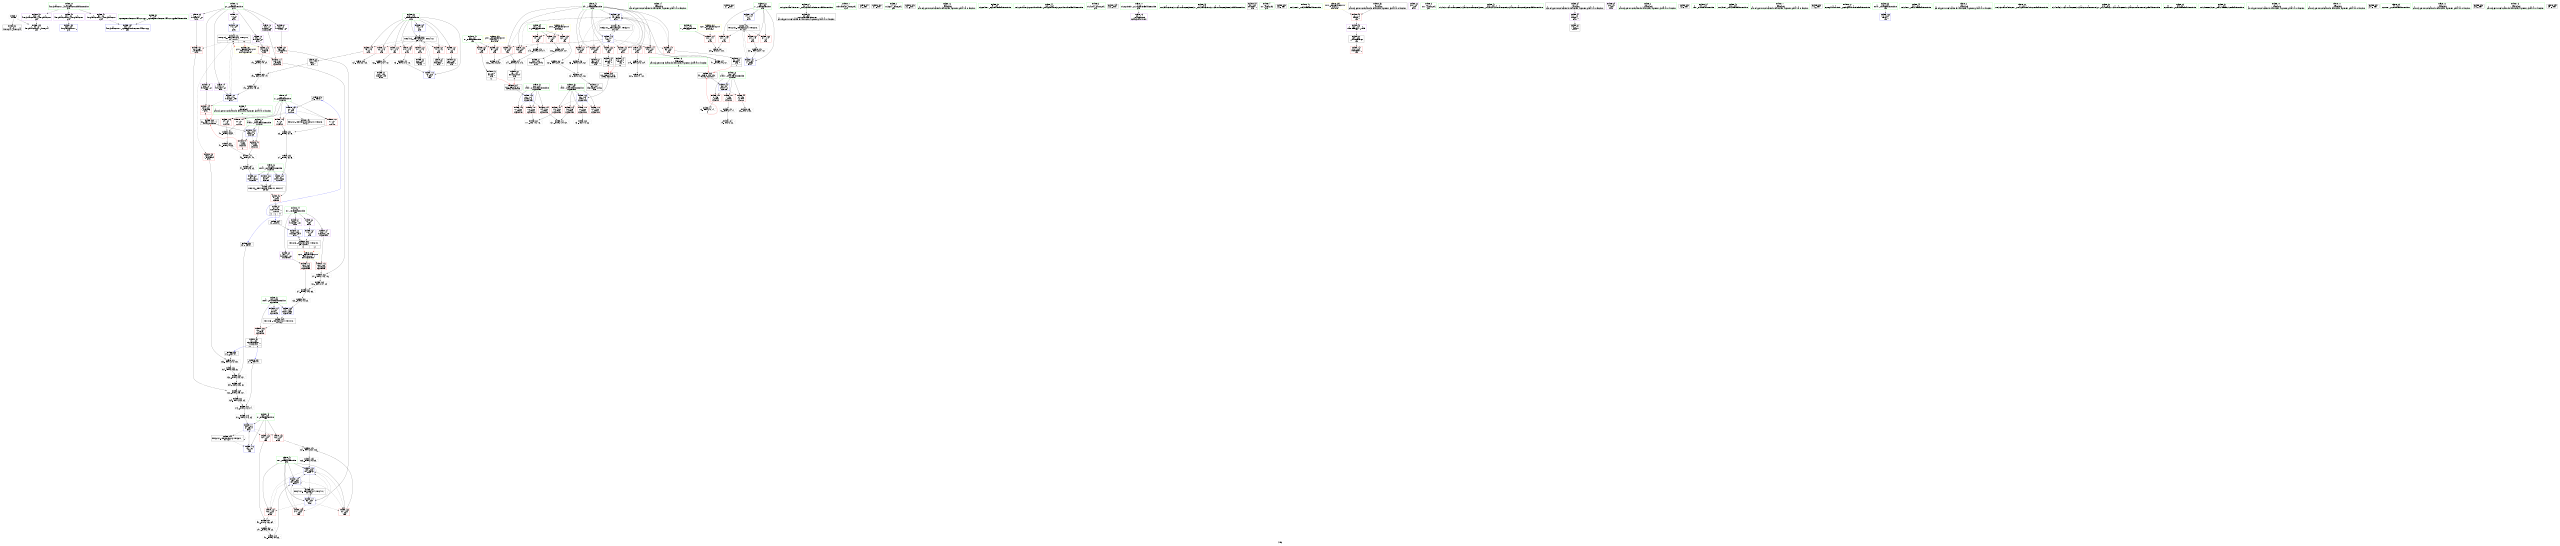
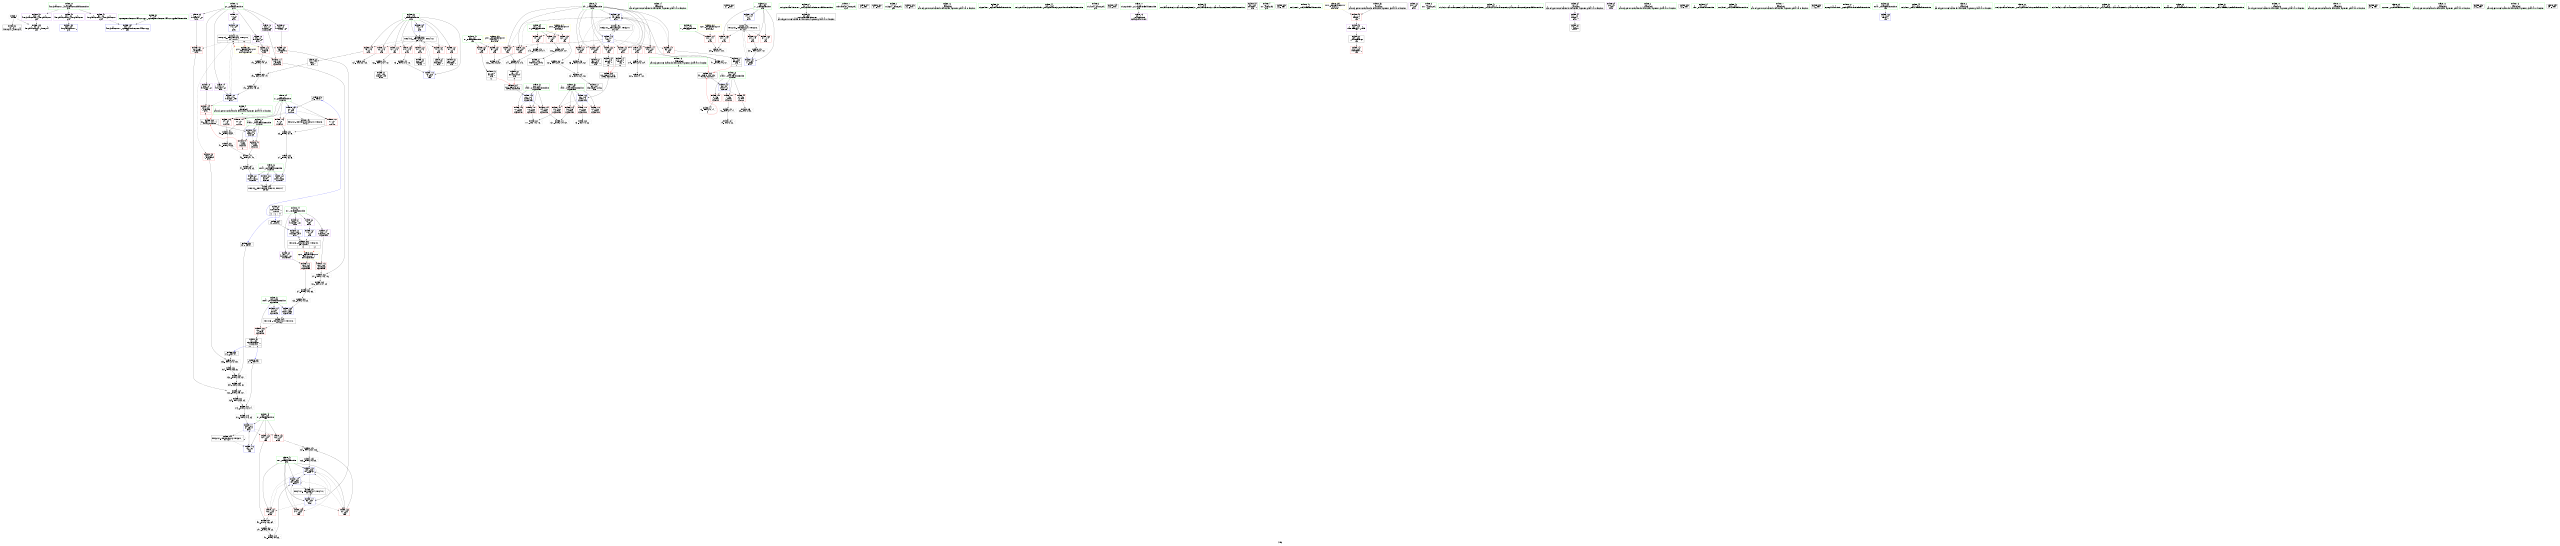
(276, 198) -> none
